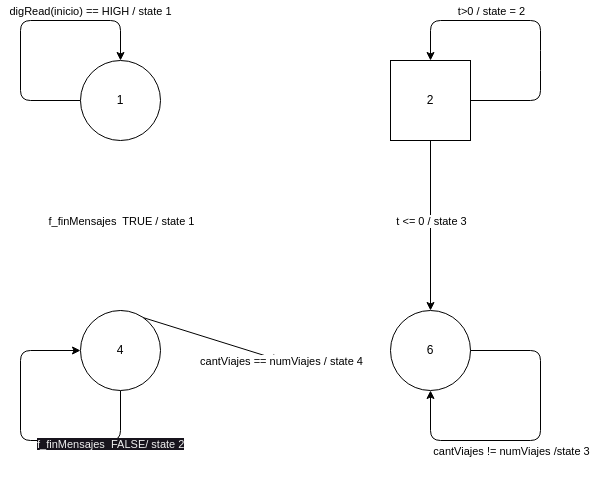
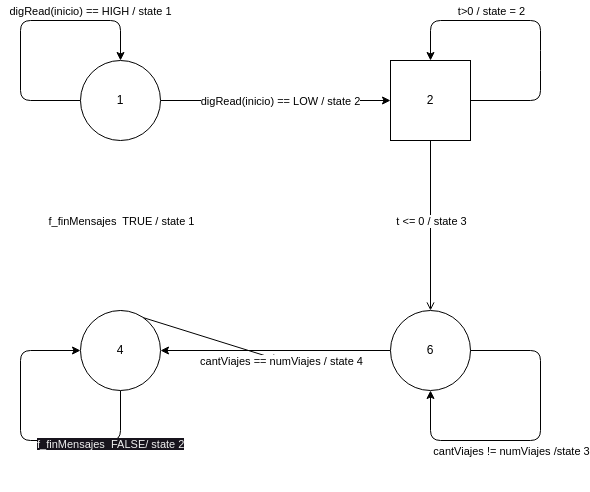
none -> (272, 101)
(431, 302) -> (431, 304)
none -> (322, 351)
